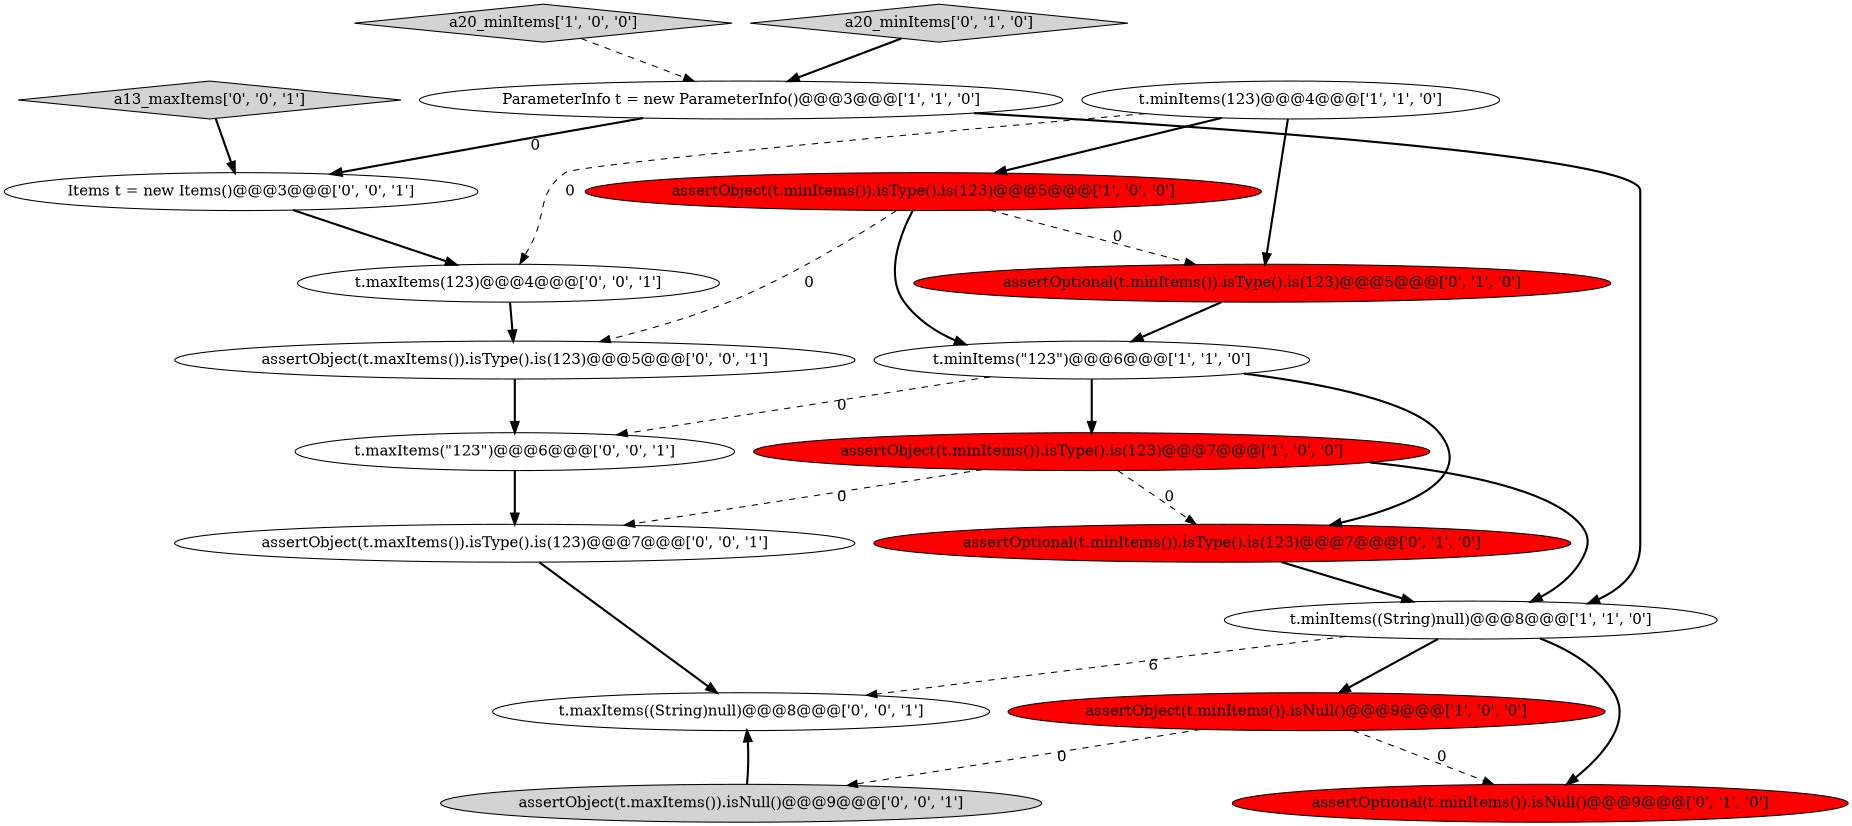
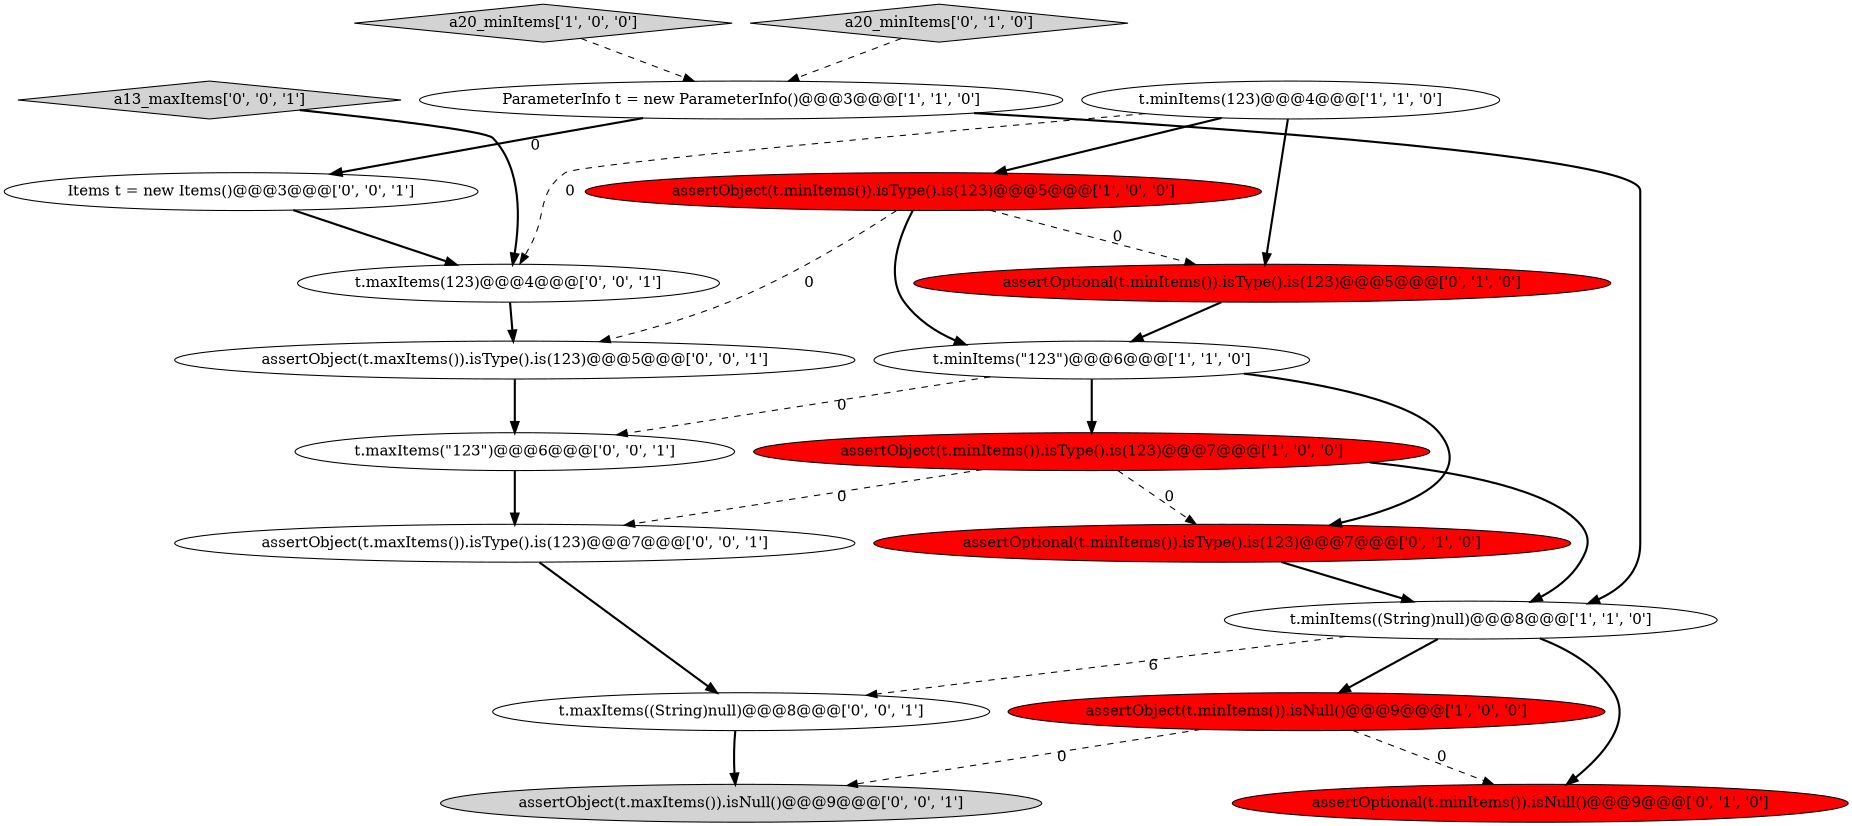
(850, 58) -> (850, 58)
(223, 141) -> (457, 129)
(748, 763) -> (734, 752)
